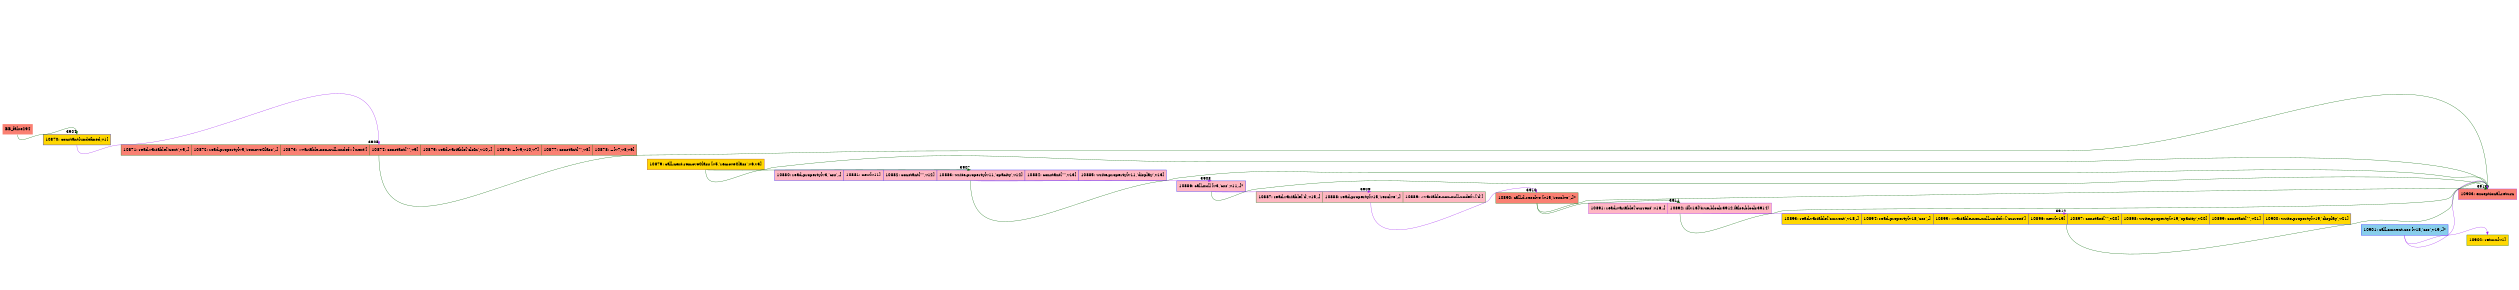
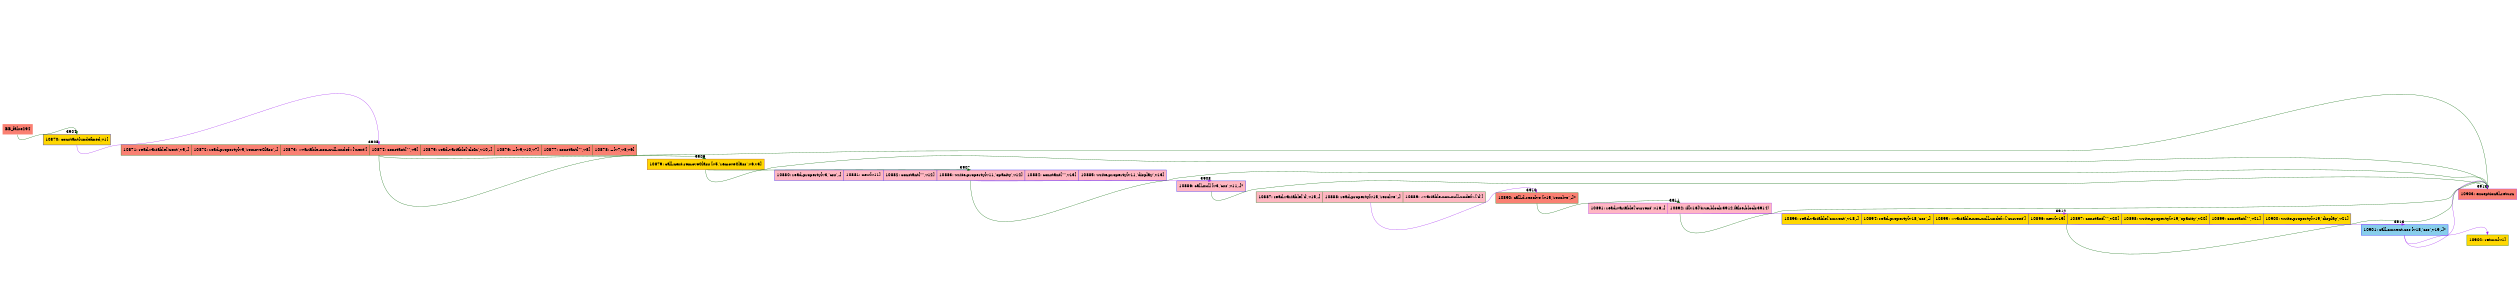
none -> (541, 157)
(1290, 192) -> none
(2007, 194) -> none
none -> (2234, 224)
